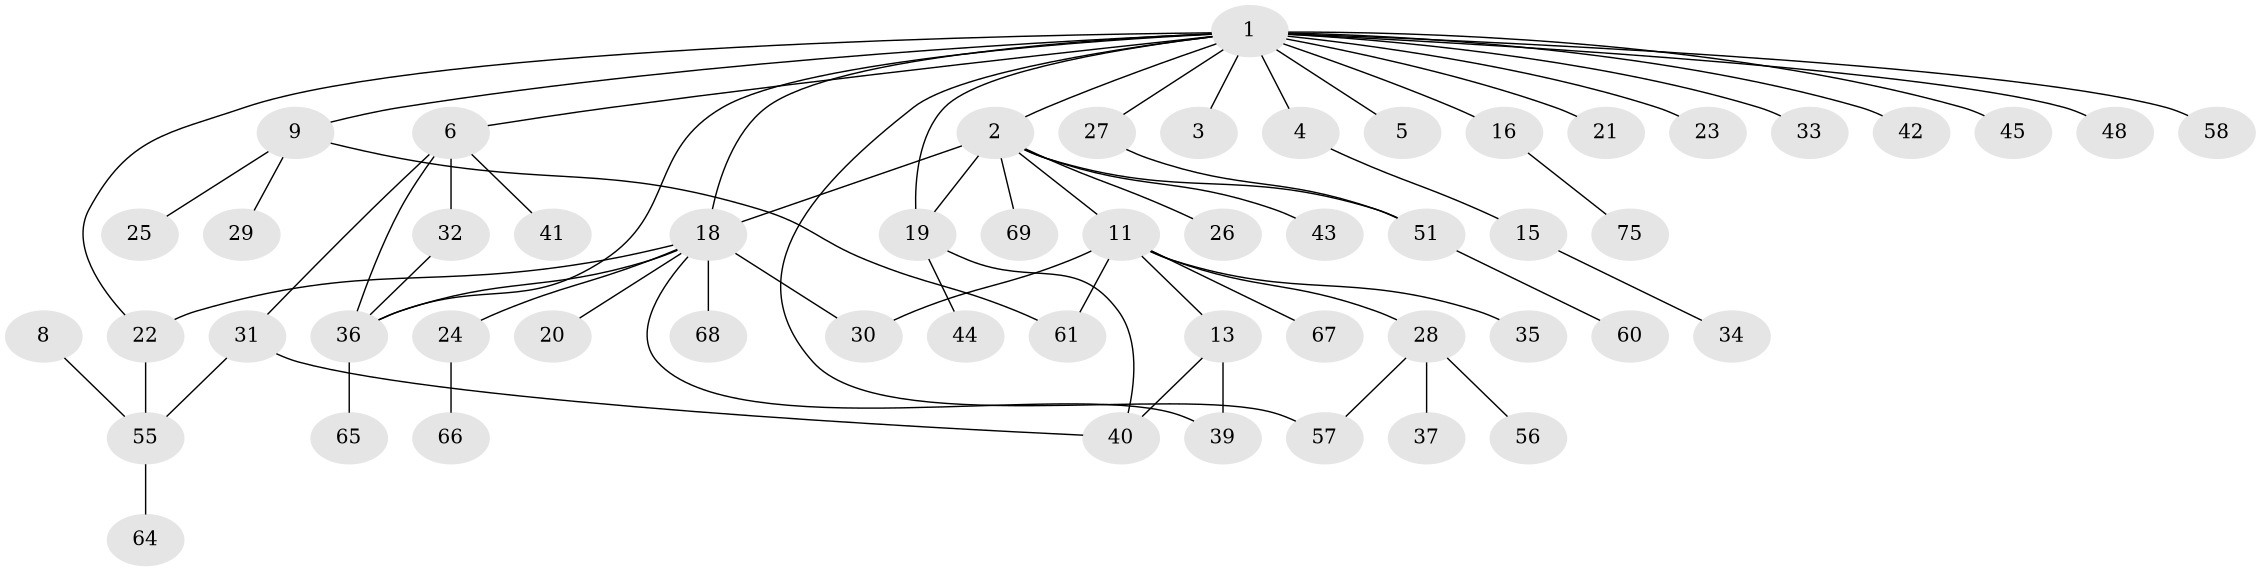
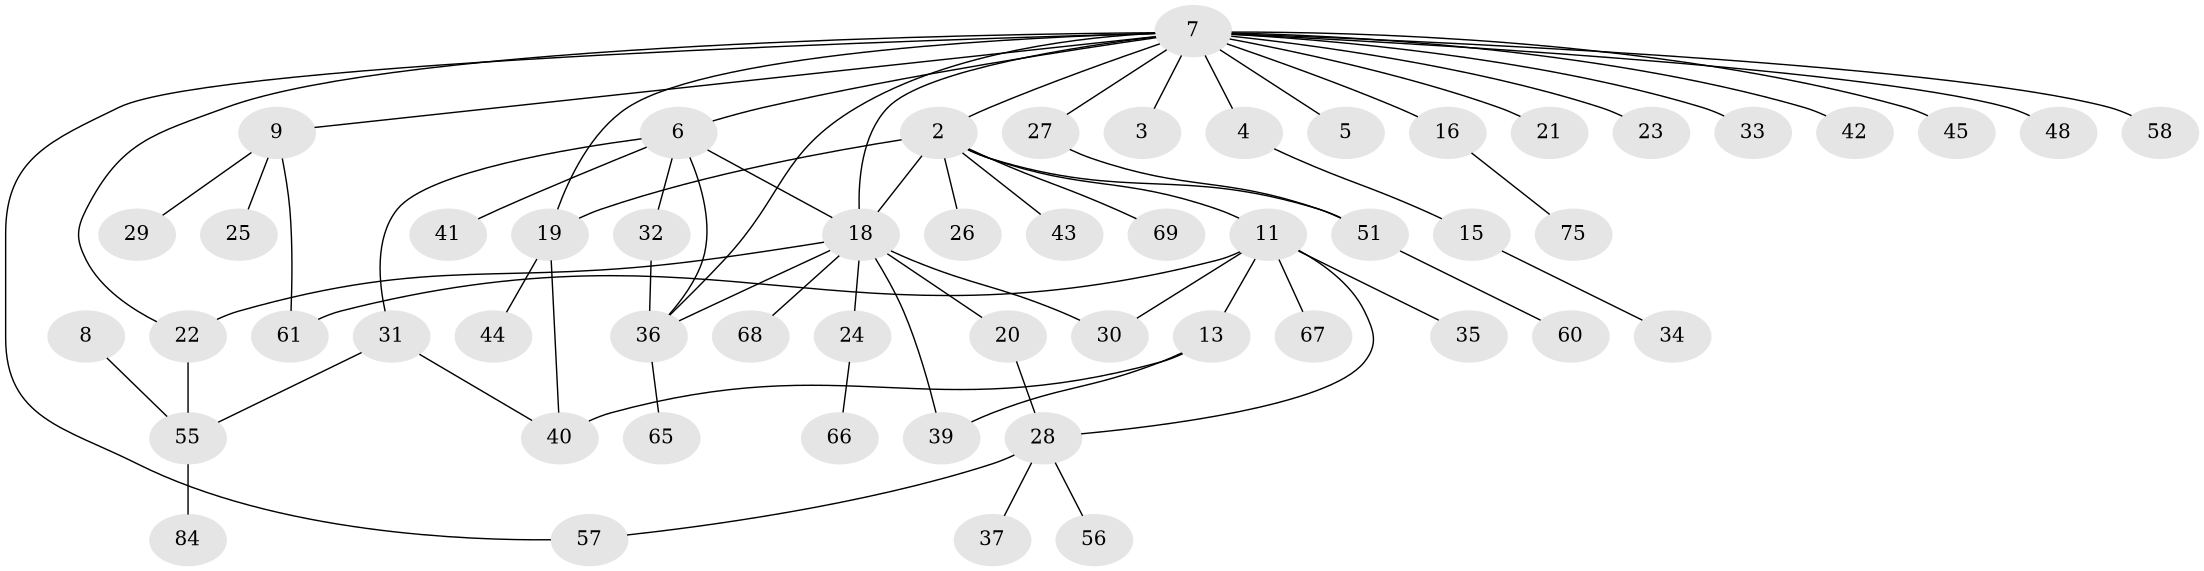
(1250, 31) -> (1193, 31)
none -> (767, 182)
none -> (1022, 377)
(146, 540) -> (188, 540)
